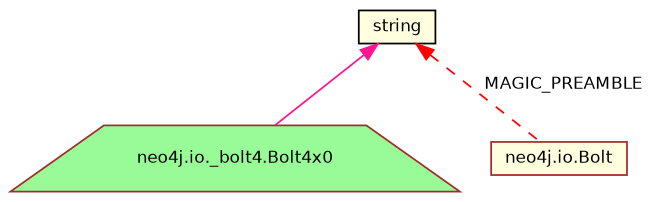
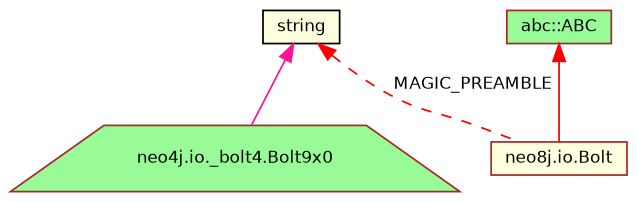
none -> (559, 27)
(235, 158) -> (235, 158)
(559, 158) -> (559, 158)
